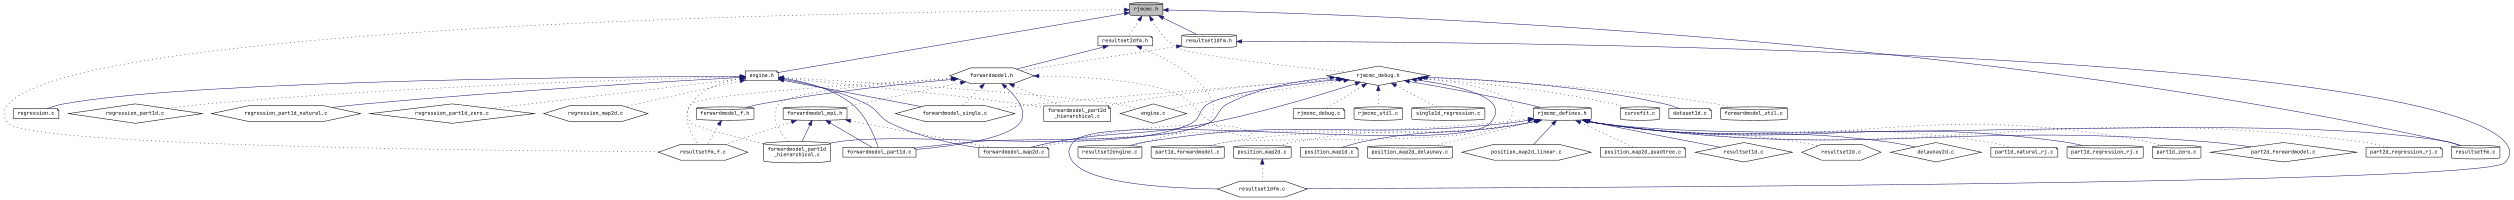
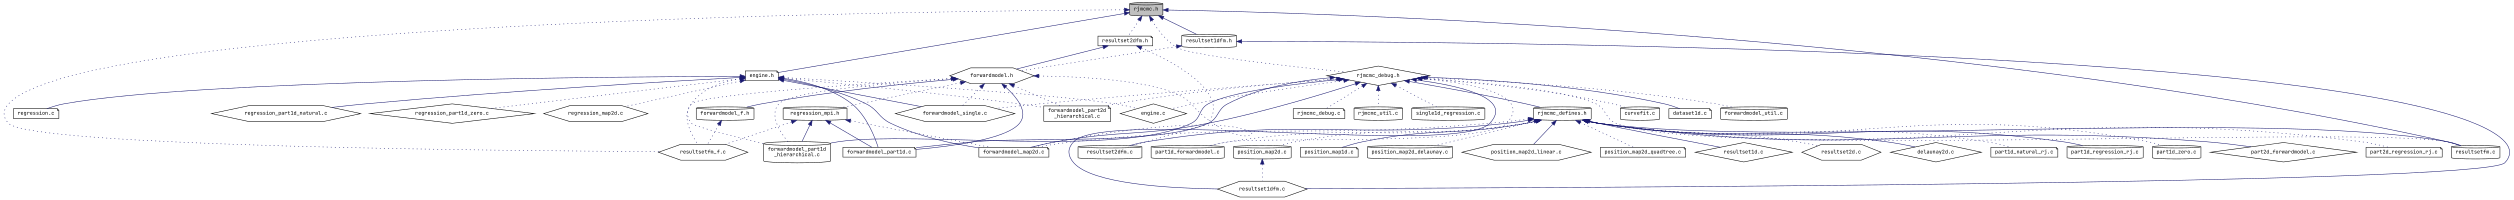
(135, 114) -> none
(815, 114) -> (815, 114)
none -> (2015, 140)
(1110, 152) -> (1110, 152)
